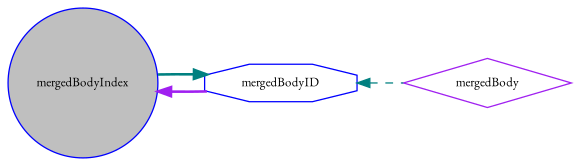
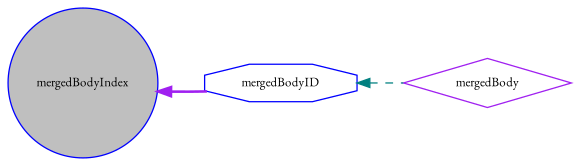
(176, 74) -> none
